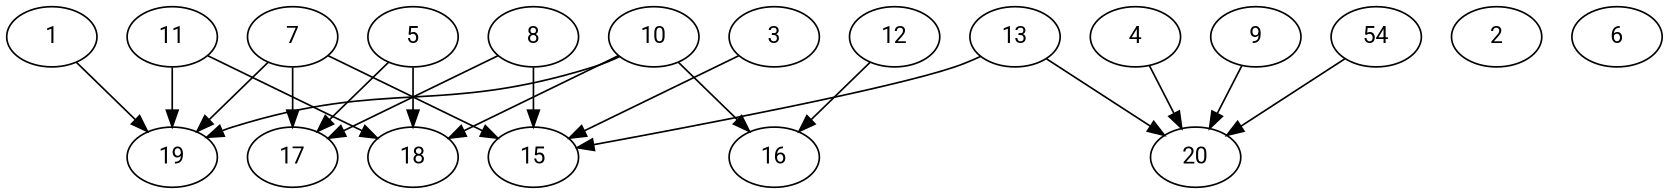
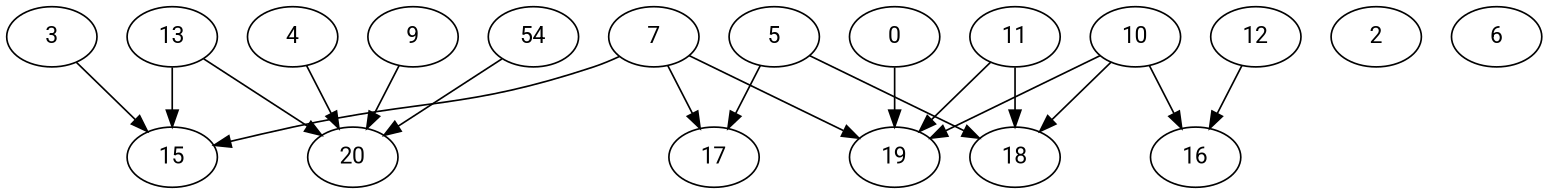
(52, 37) -> (895, 37)
(533, 37) -> none
